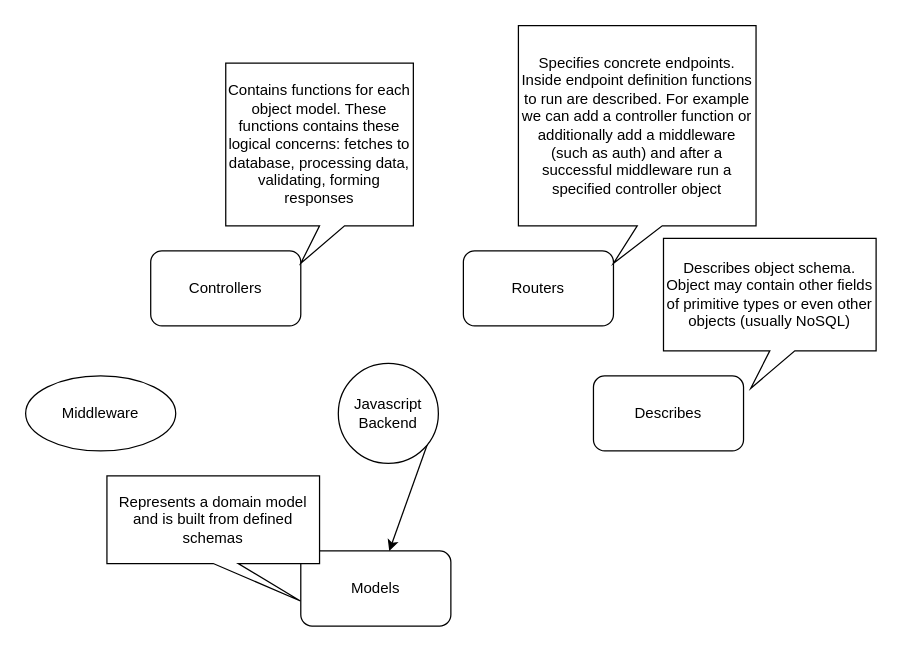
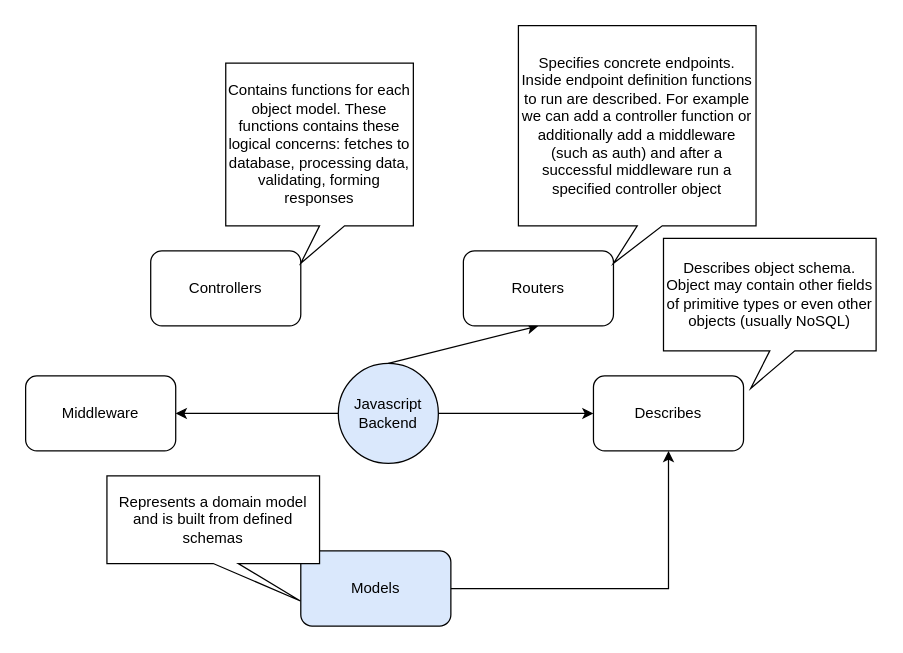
none -> (459, 345)
(101, 413) -> (101, 413)
none -> (261, 413)
(388, 413) -> (388, 413)
(409, 494) -> (511, 413)
(376, 588) -> (376, 588)
none -> (624, 588)
